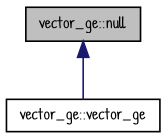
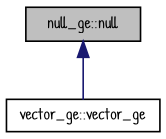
(83, 24) -> (83, 24)
